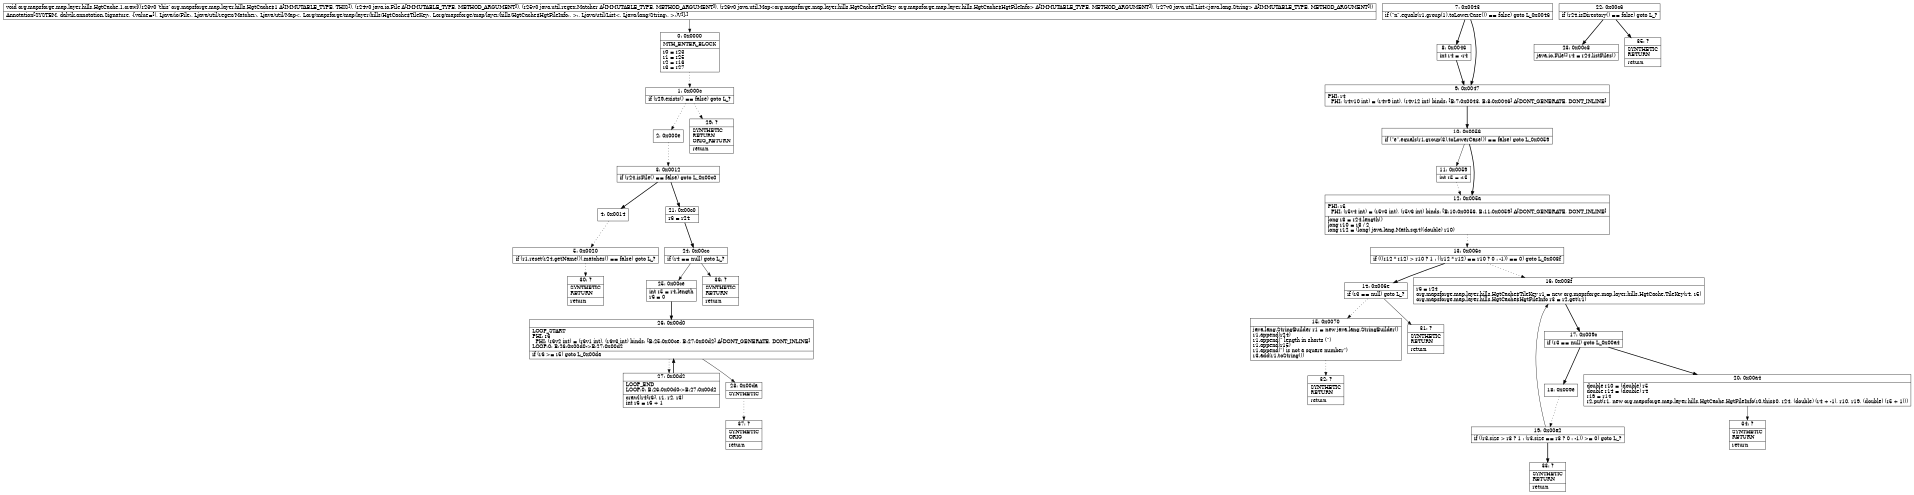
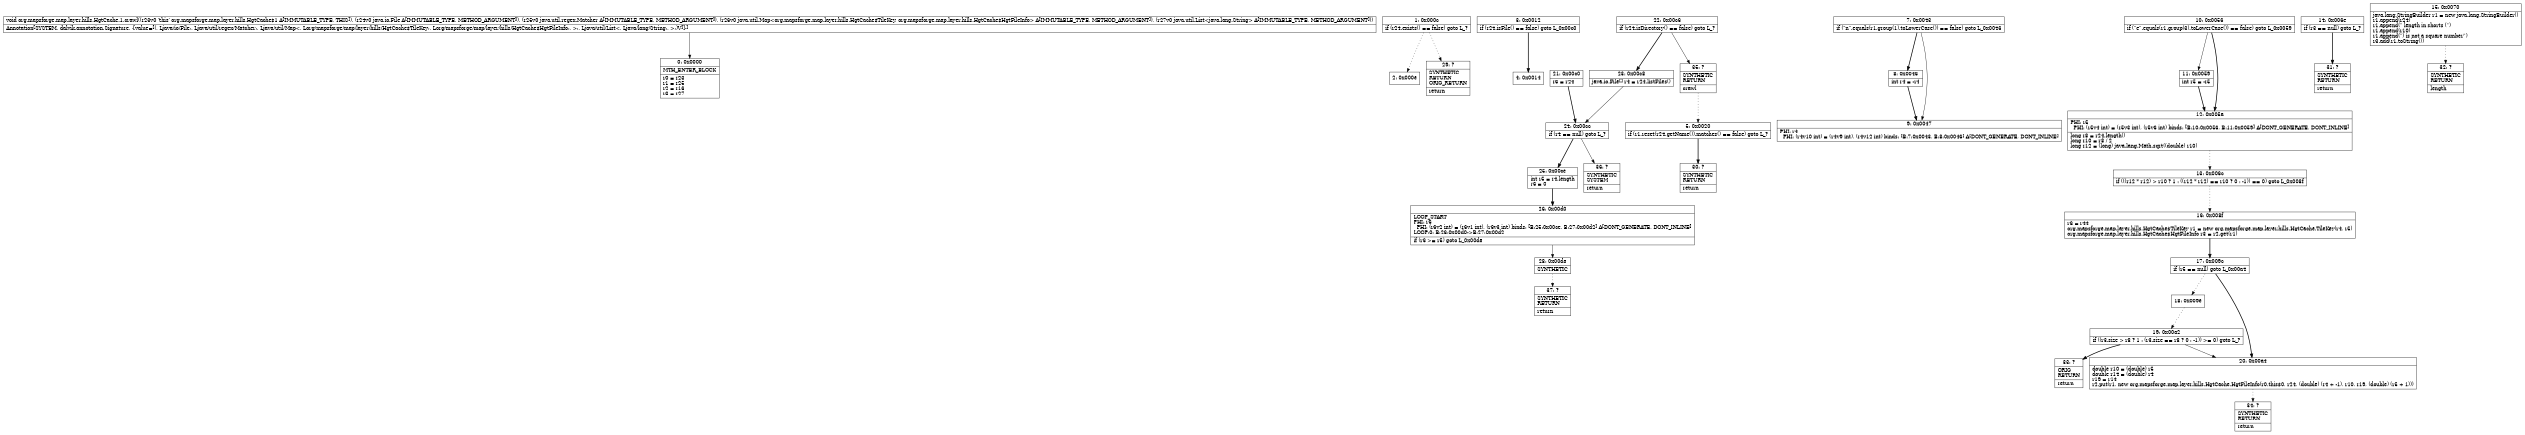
(1622, 27) -> (1680, 47)
(1476, 50) -> (1927, 75)
(1636, 63) -> (1690, 89)
(690, 78) -> none
(690, 99) -> (1427, 28)
none -> (1606, 103)
(1467, 115) -> none
(668, 153) -> none
(1458, 187) -> (2201, 97)
(675, 193) -> none
(601, 233) -> (1698, 106)
(586, 268) -> (1698, 149)
(686, 270) -> (1566, 151)
(1421, 272) -> none
(1427, 289) -> (2078, 224)
(717, 293) -> (1598, 180)
(1359, 307) -> none
(1396, 310) -> (2332, 46)
(1584, 343) -> (2210, 270)
(1272, 346) -> (2392, 31)
(1573, 364) -> (2199, 283)
(1536, 367) -> (2199, 350)
(671, 390) -> none
(1319, 401) -> (2438, 89)
(1747, 411) -> (2253, 394)
(735, 437) -> (1549, 304)
(1548, 474) -> (2064, 370)
